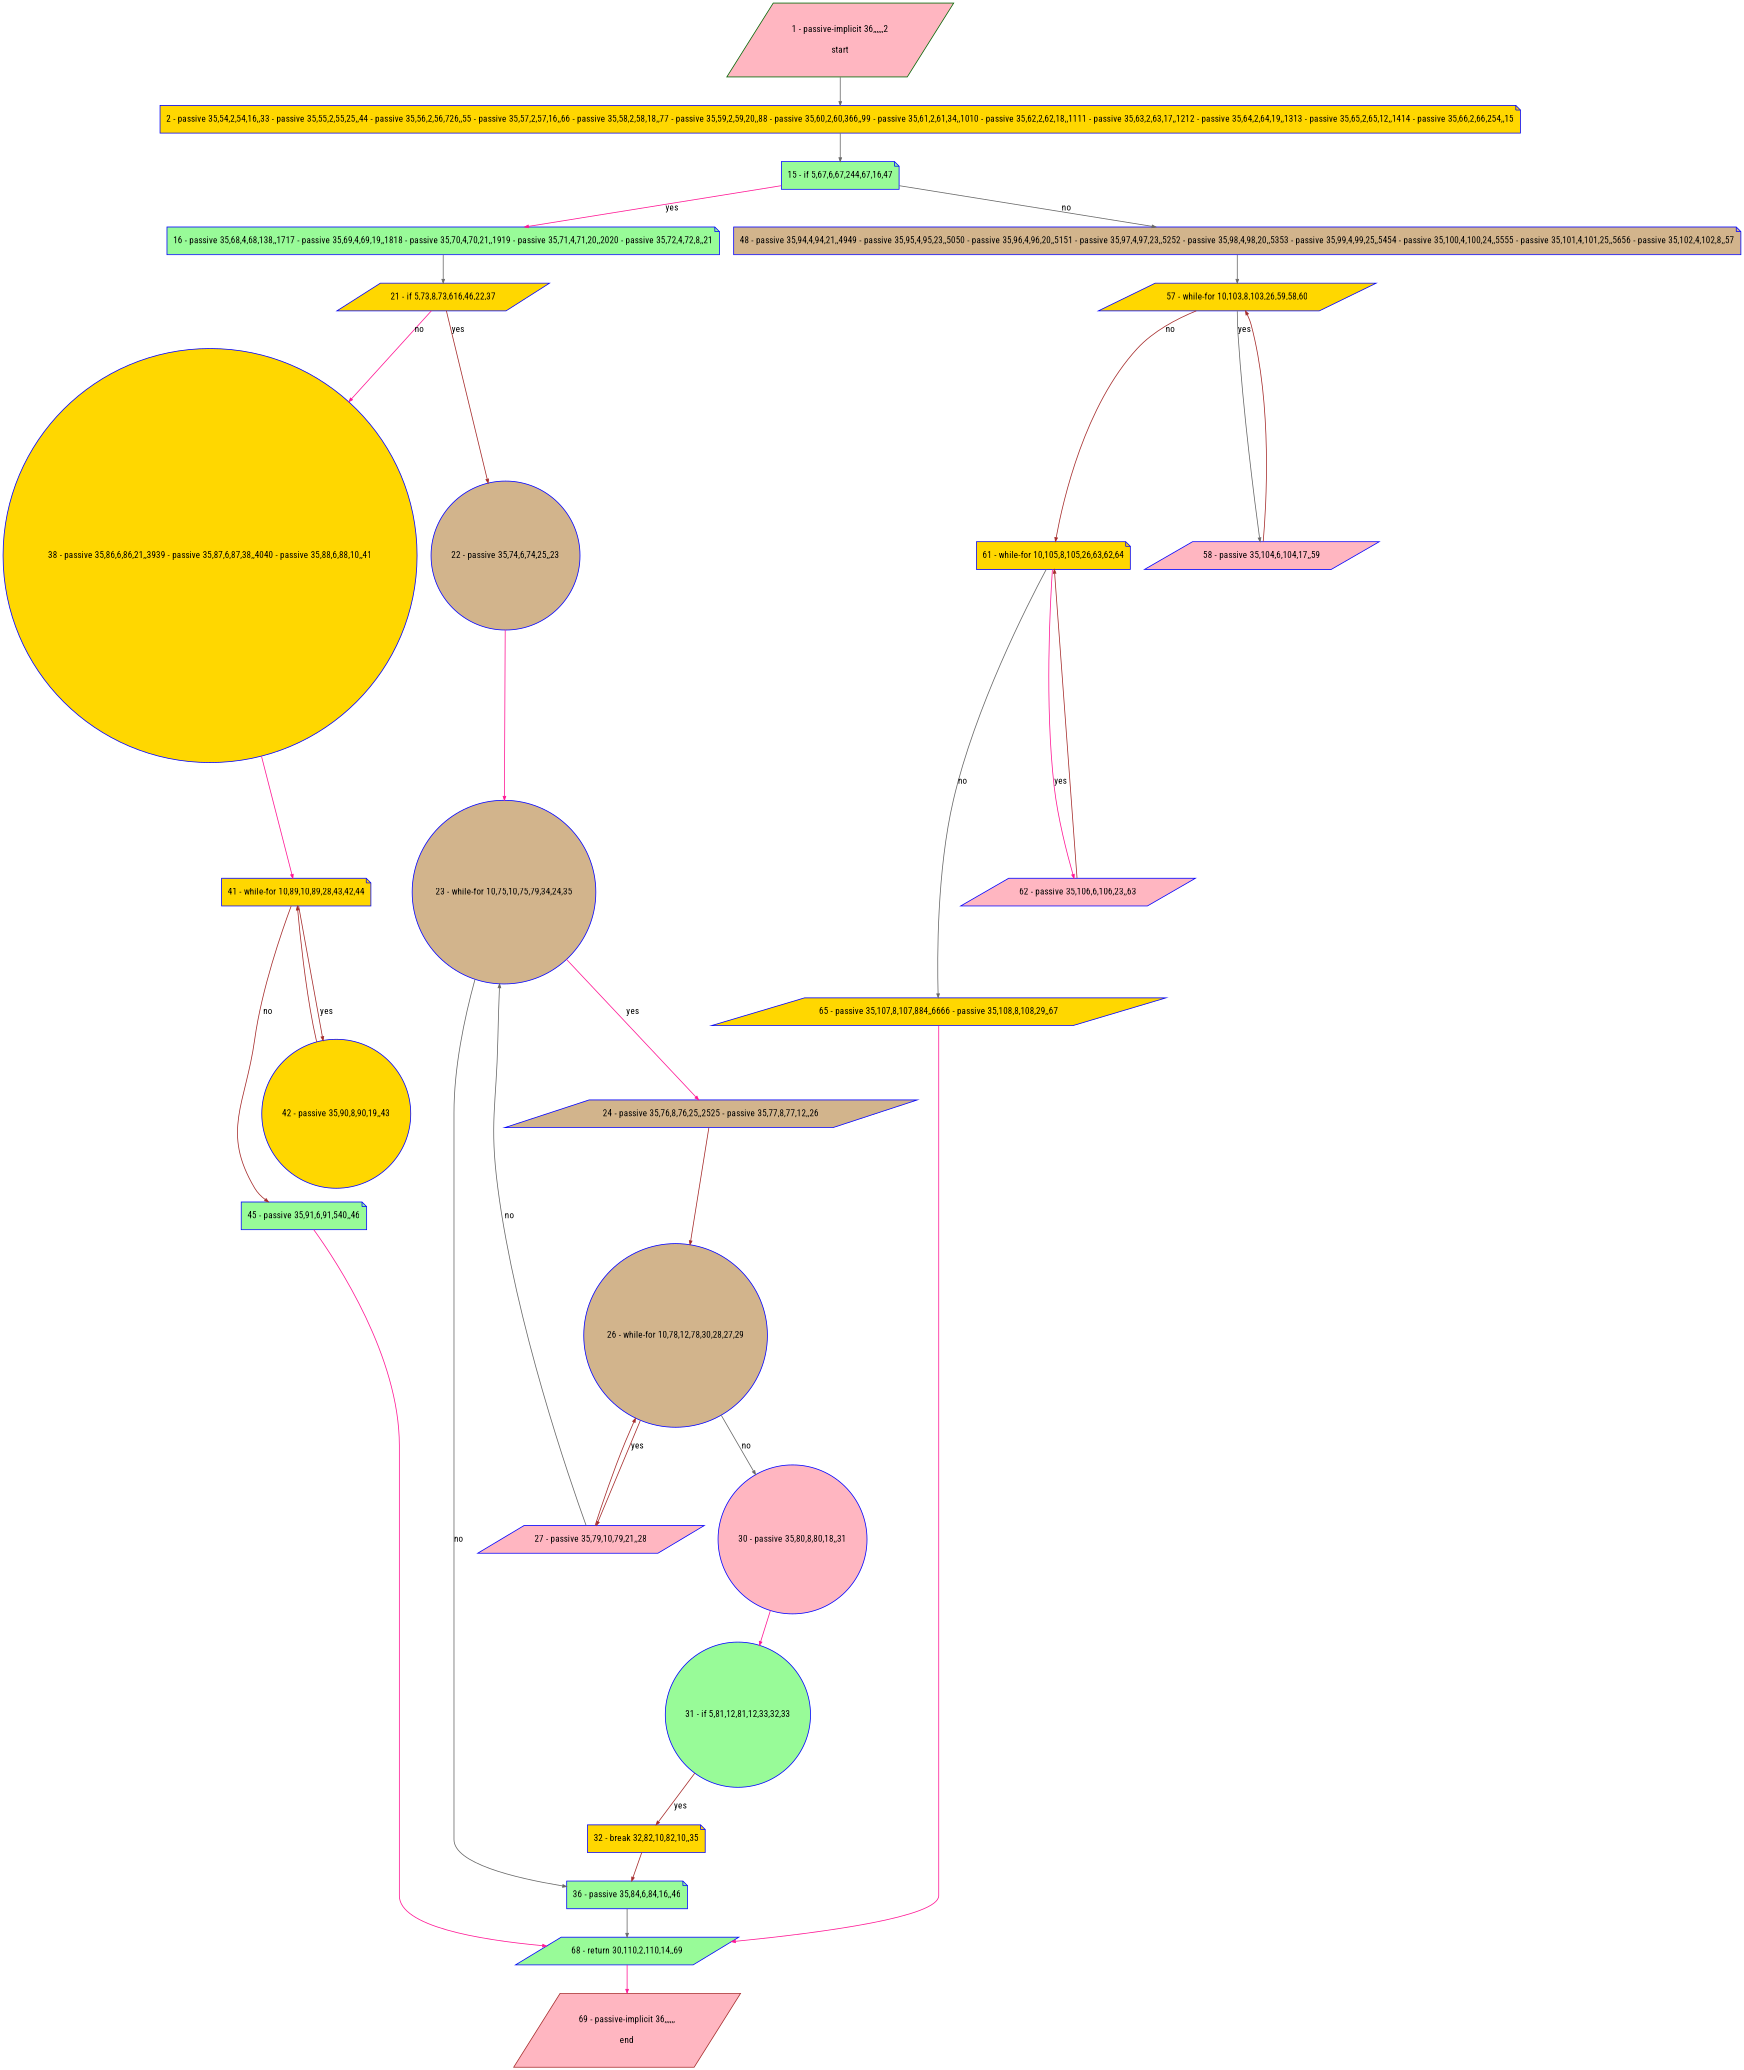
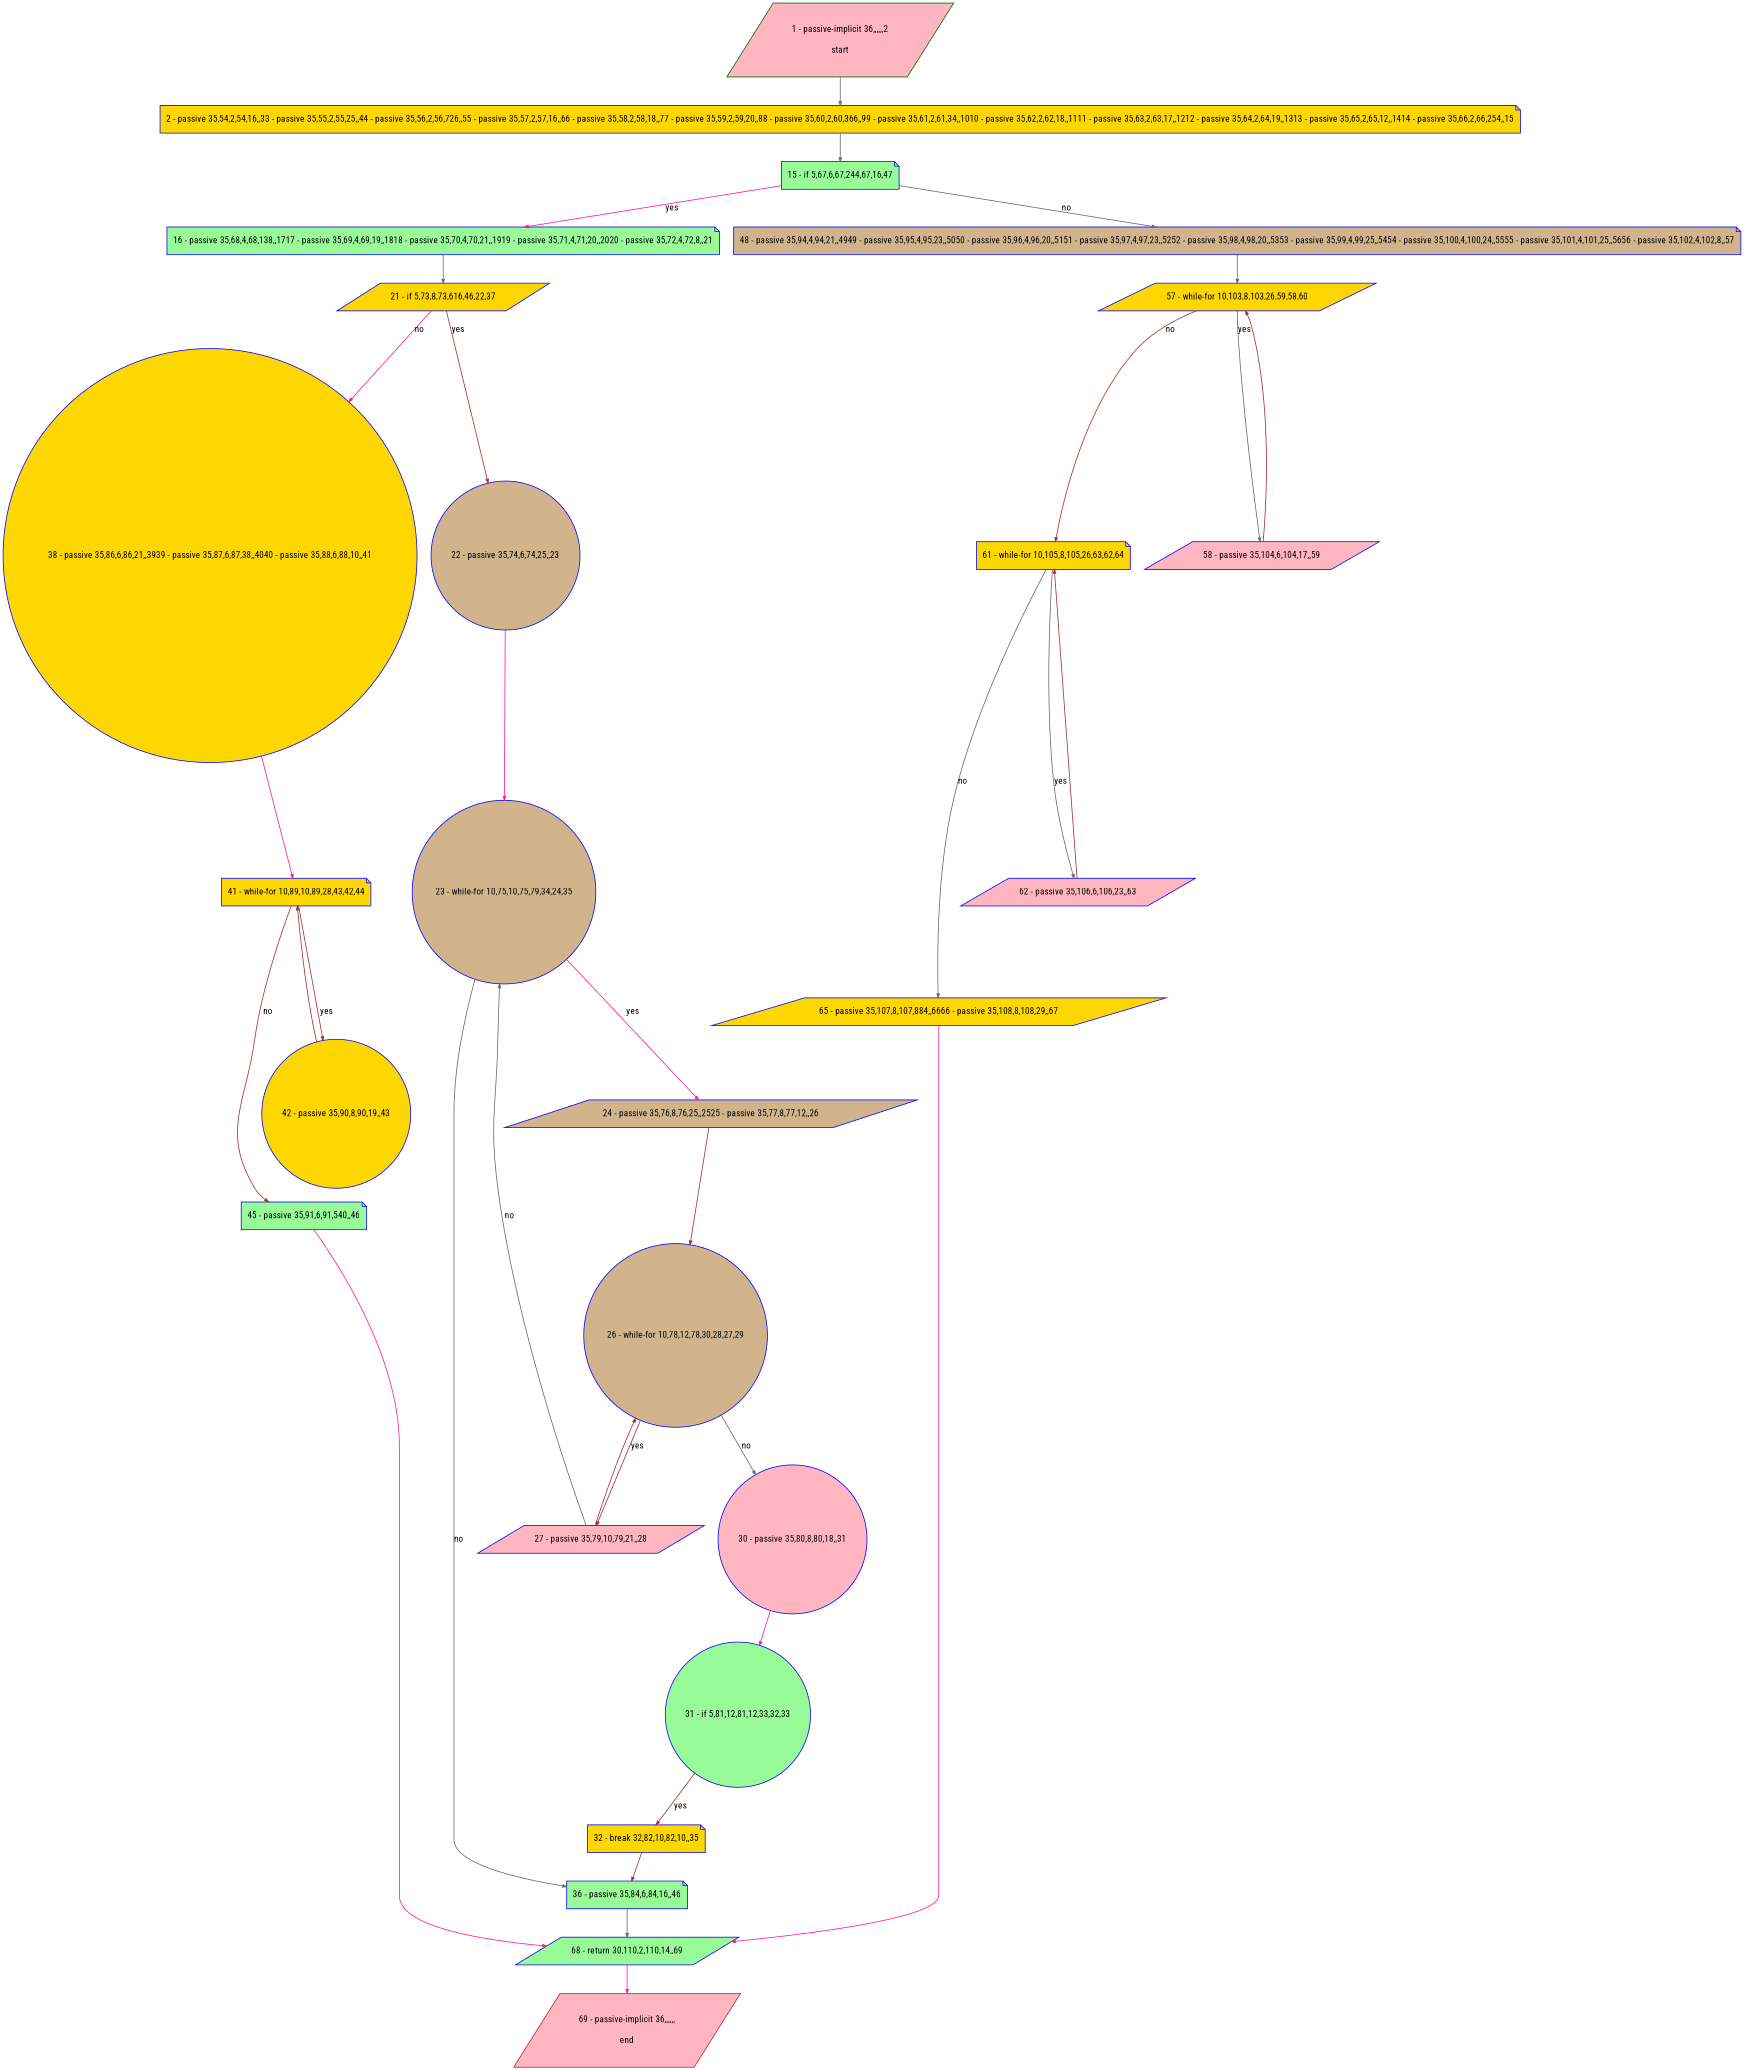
(1050, 723) -> (1050, 723)
